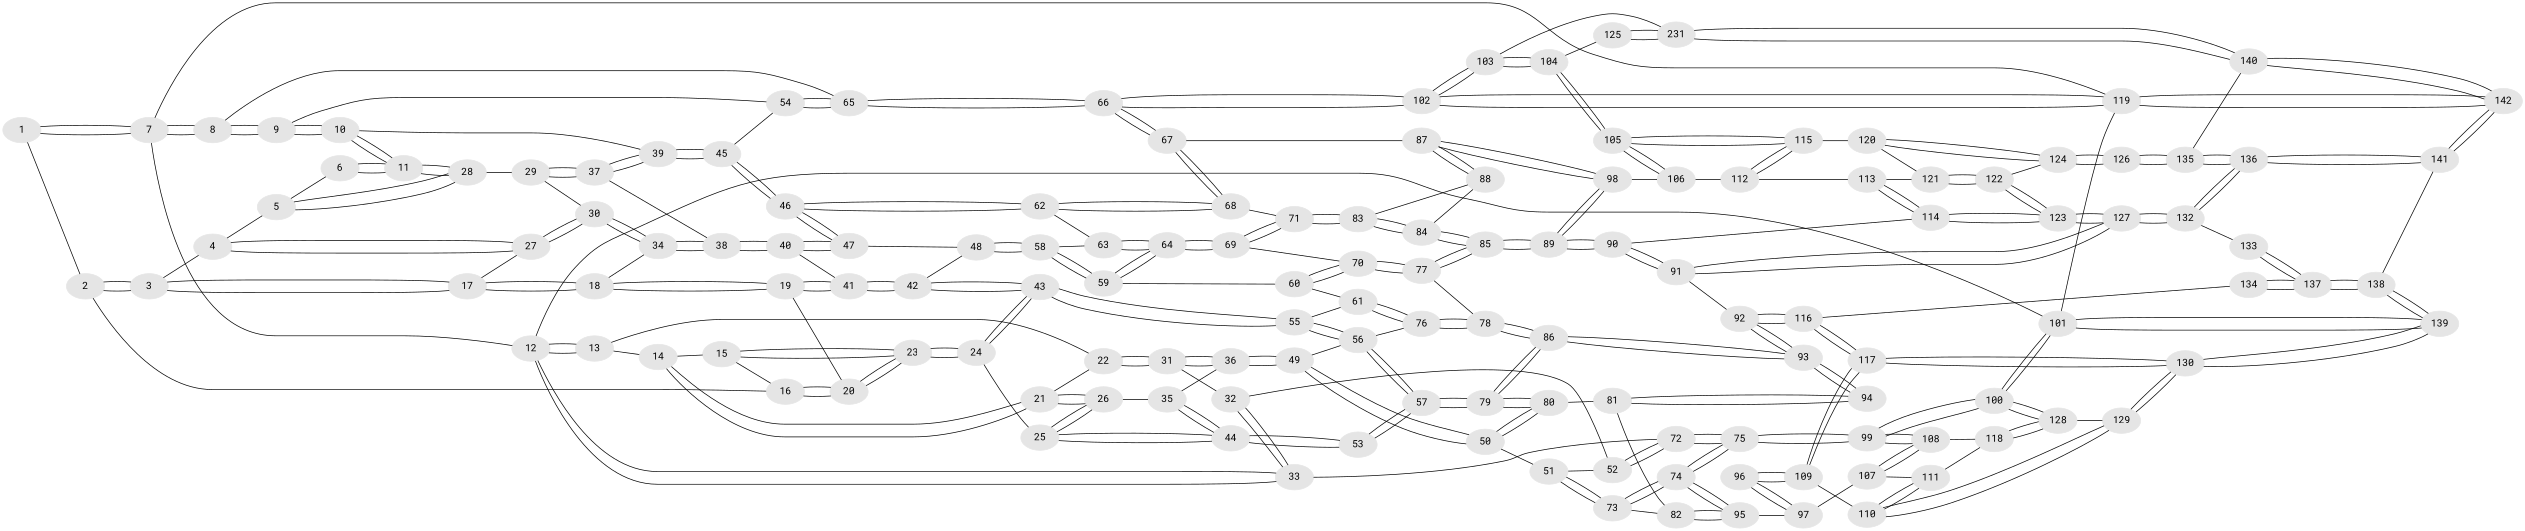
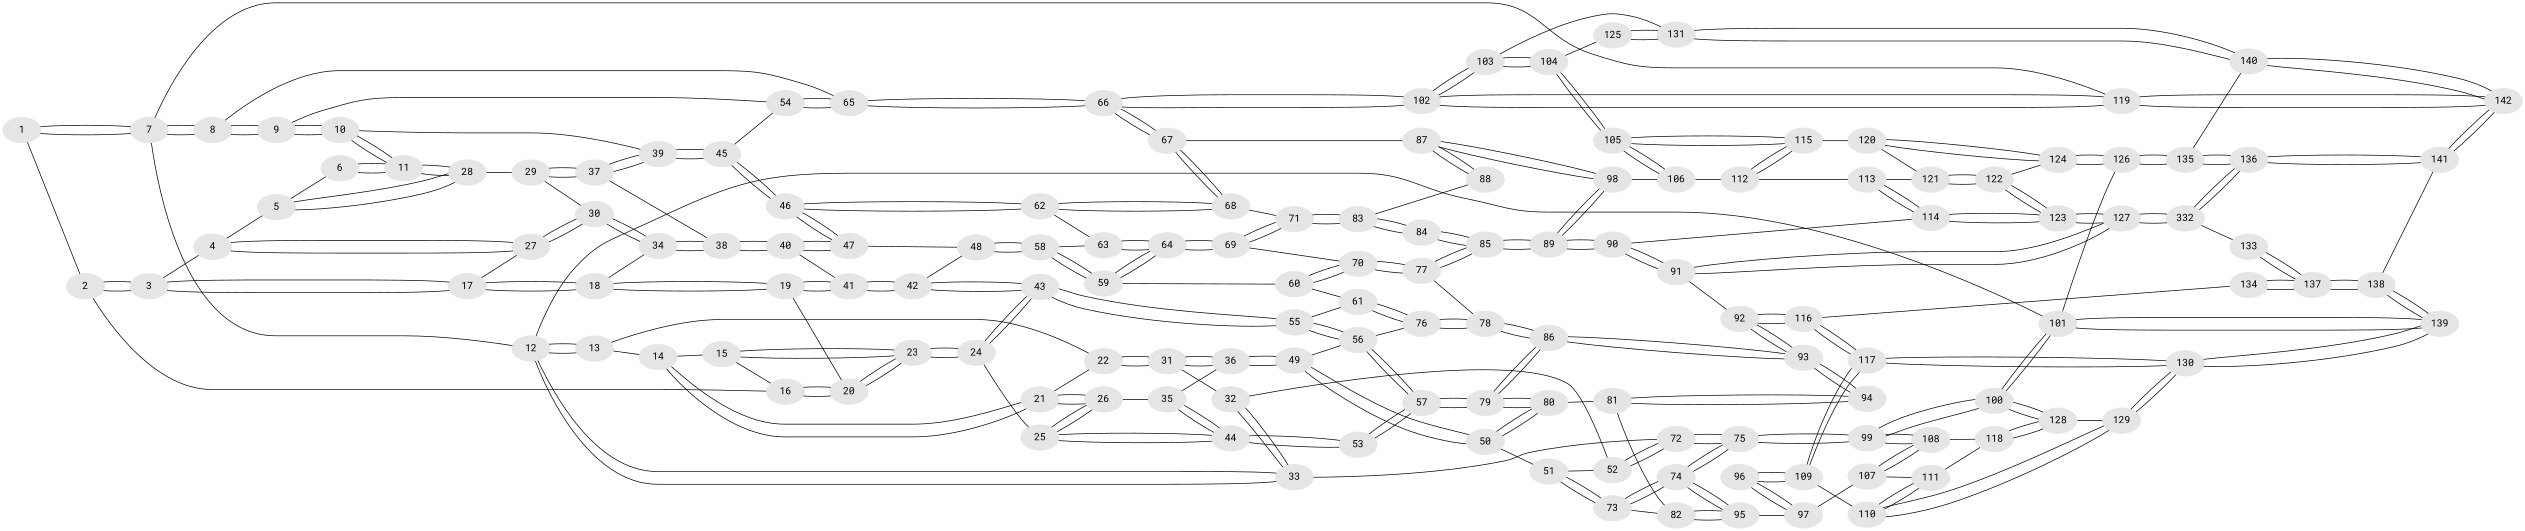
(1676, 35) -> (1676, 35)
(1454, 206) -> none
(2085, 206) -> (2084, 248)
(2185, 218) -> (2185, 218)
